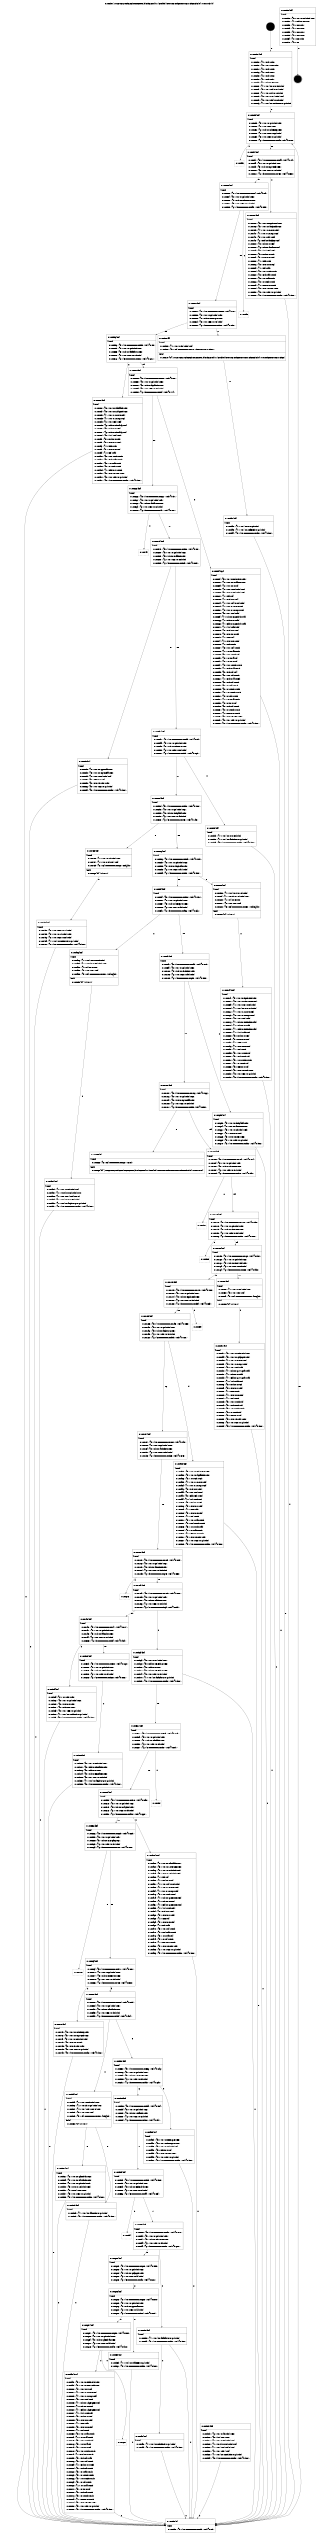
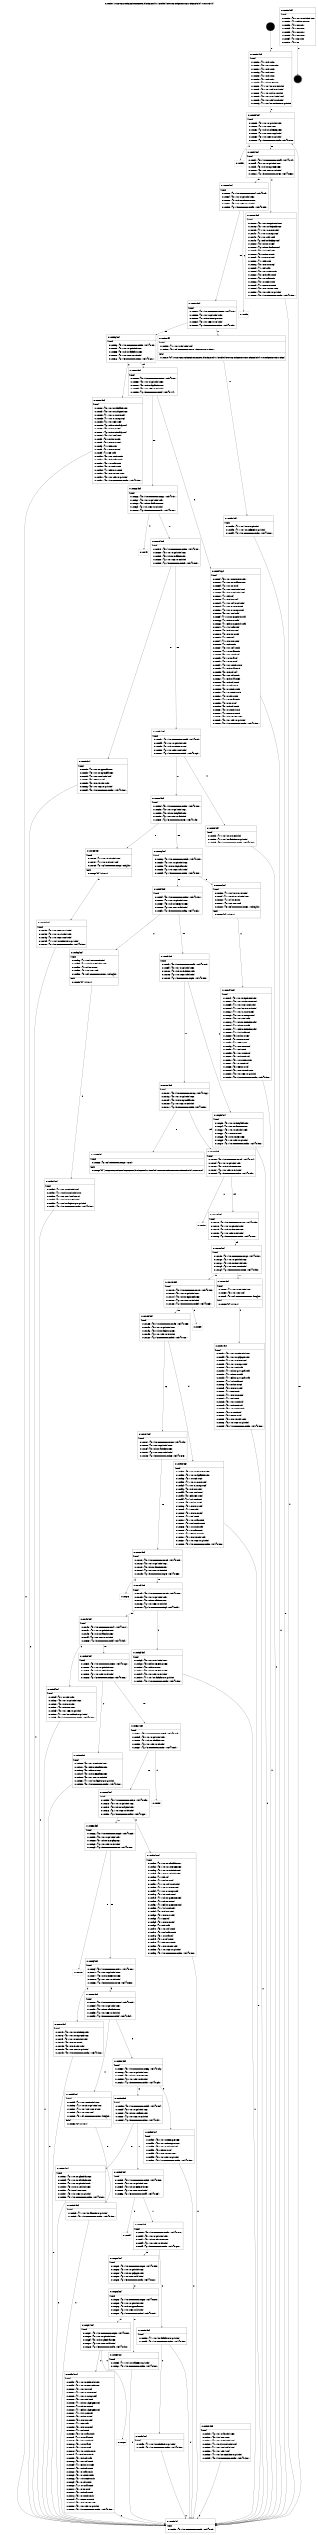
(204, 1259) -> none
(156, 1703) -> (129, 1702)
(84, 2146) -> (123, 2147)
